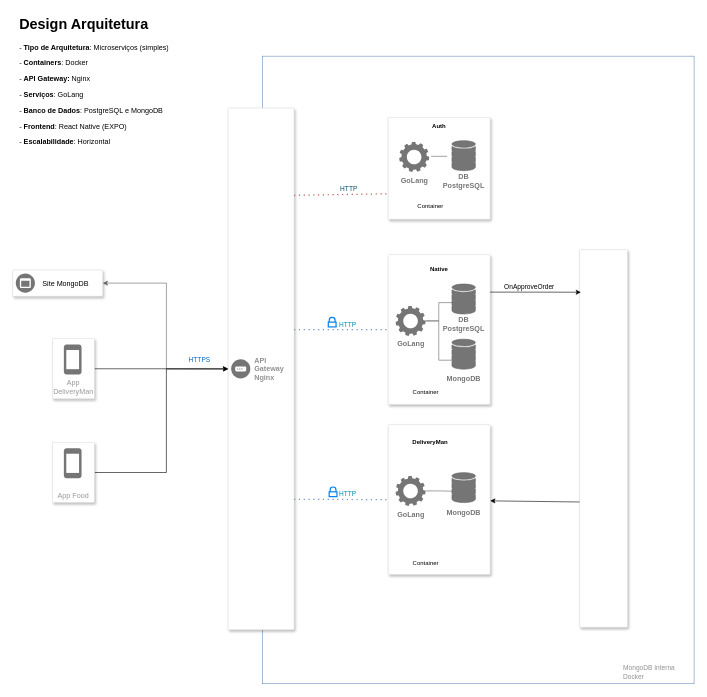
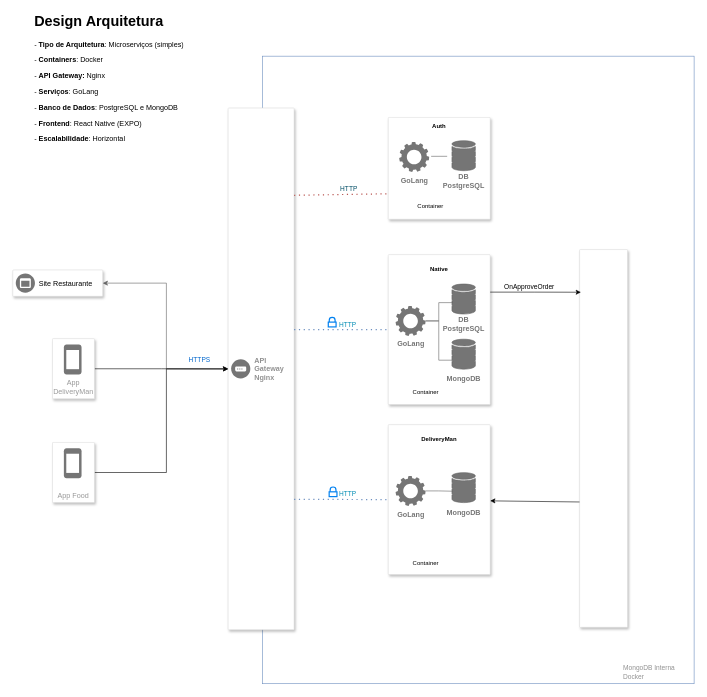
(108, 96) -> (123, 93)
(57, 283) -> (57, 283)
(430, 442) -> (439, 439)
